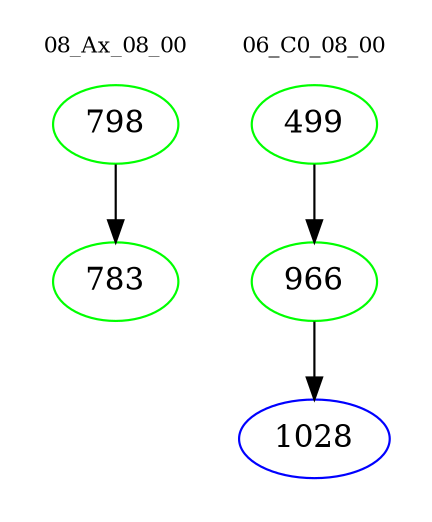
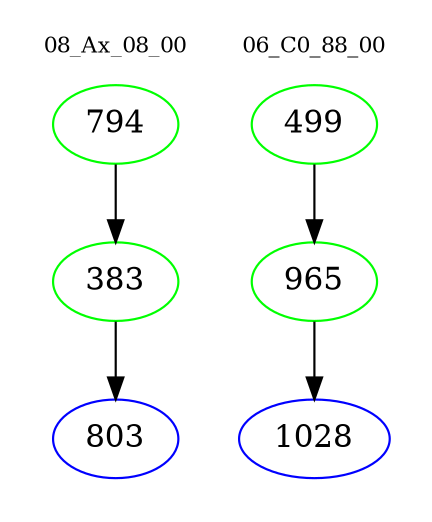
(314, 47) -> (314, 47)
(116, 124) -> (116, 124)
(116, 282) -> (116, 282)
(314, 282) -> (314, 282)
none -> (116, 439)
